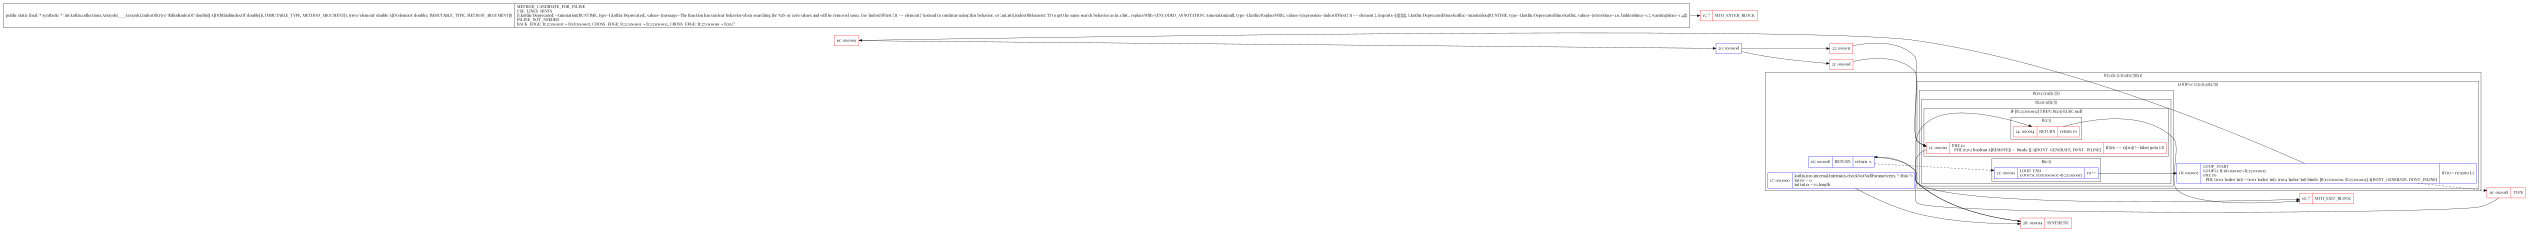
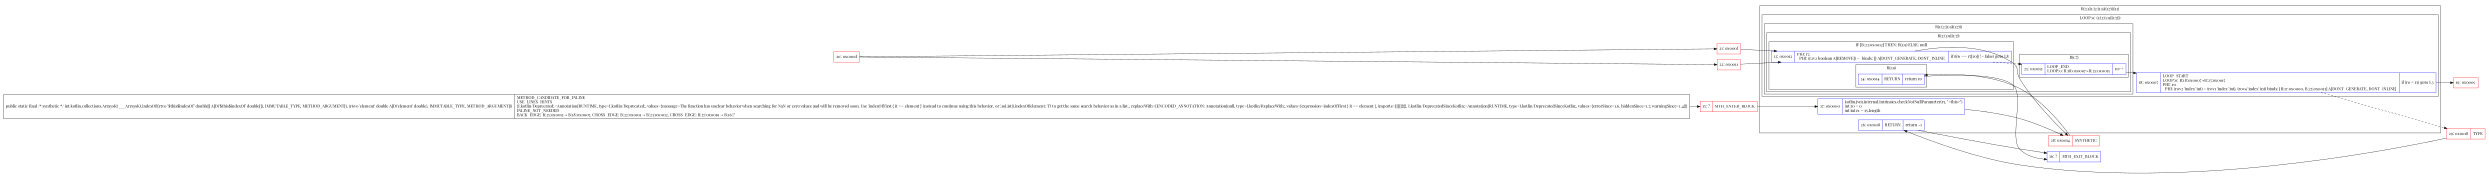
(1286, 45) -> none
(1729, 48) -> (847, 57)
none -> (1786, 107)
(2046, 121) -> (1891, 68)
(2046, 132) -> (1891, 79)
(2046, 148) -> (1891, 57)
(2046, 162) -> (2074, 58)
(1933, 167) -> (2006, 63)
(2327, 199) -> (2074, 157)
